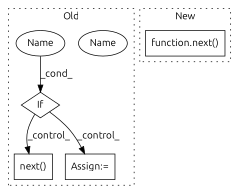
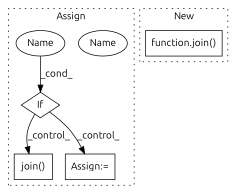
(71, 17) -> (71, 17)
(185, 43) -> (184, 43)
(33, 167) -> (33, 167)
